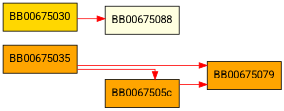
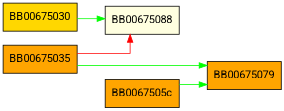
(87, 19) -> (87, 19)
(160, 65) -> (138, 65)
(117, 69) -> (109, 53)
(189, 85) -> (189, 85)
